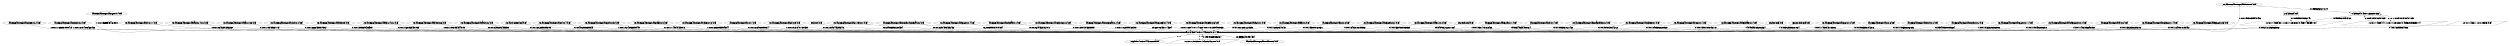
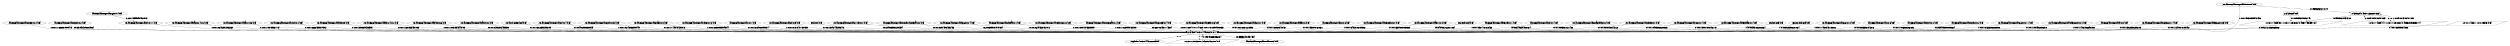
(84, 28) -> (84, 28)
(634, 31) -> (123, 18)
